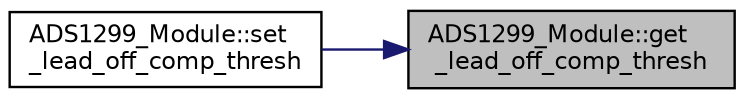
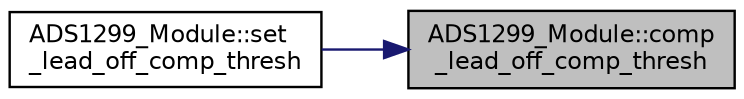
(572, 50) -> (572, 50)
